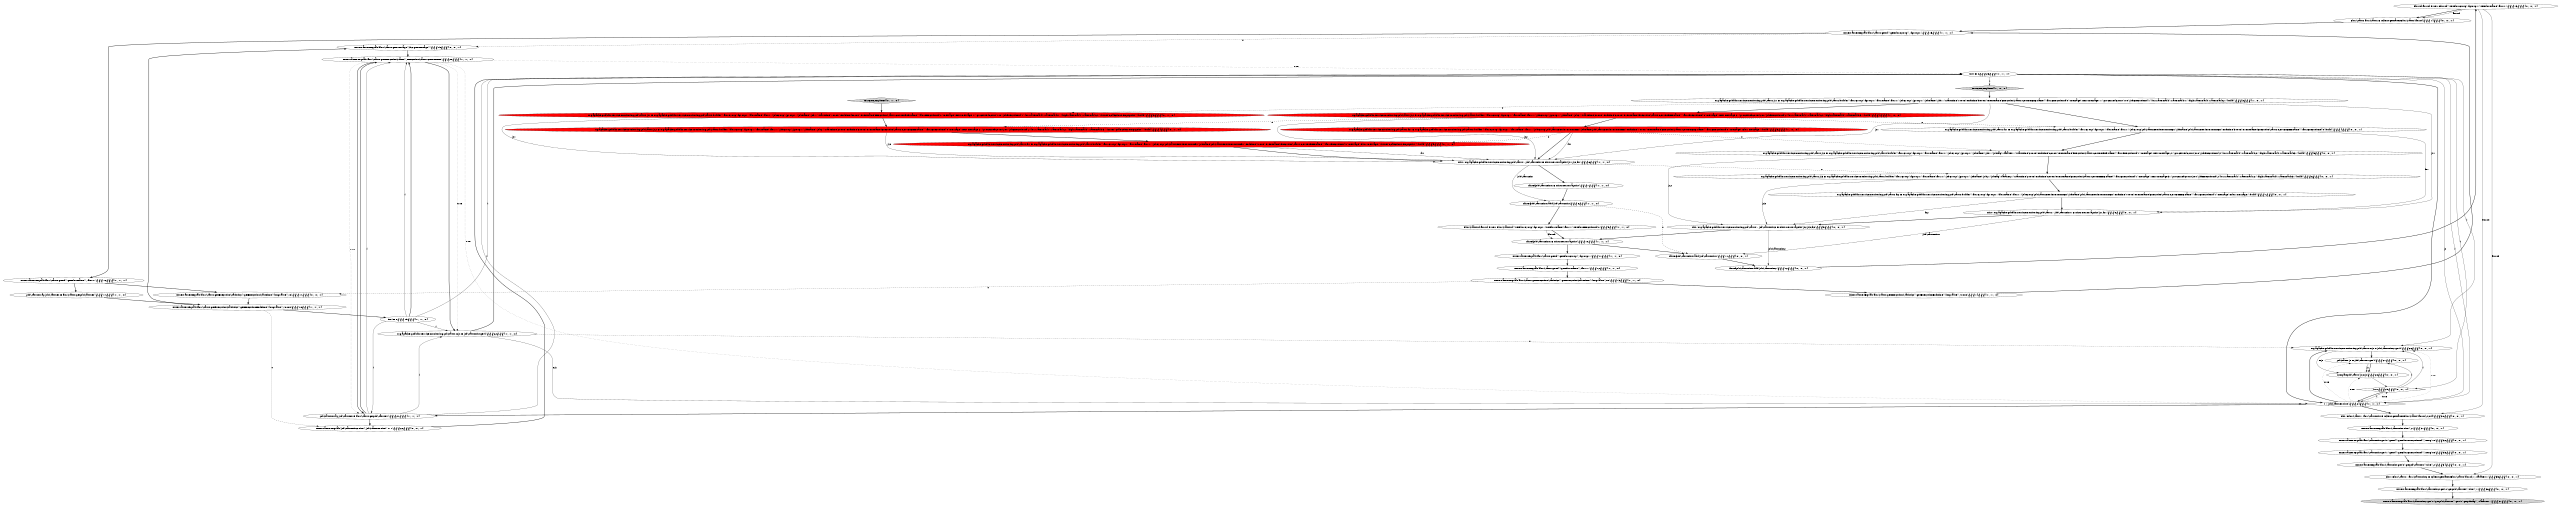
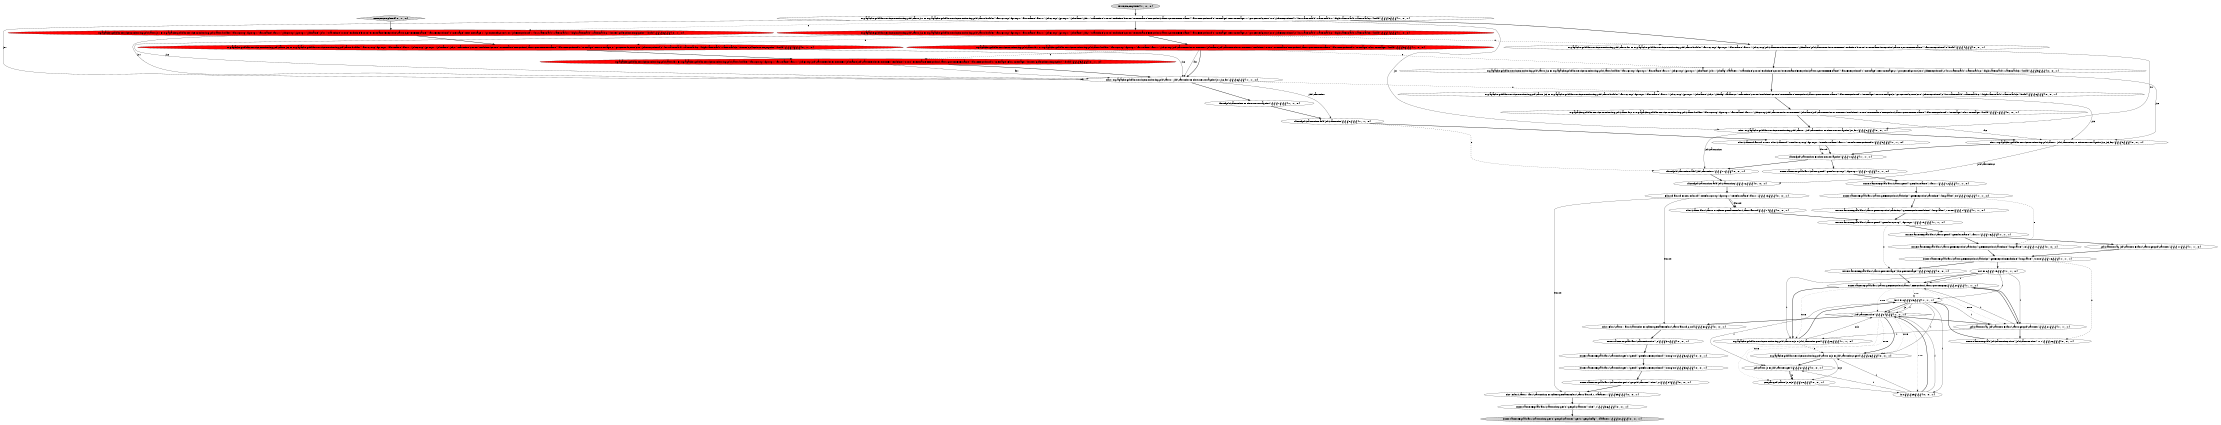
(1990, 80) -> (1773, 325)
(1990, 88) -> (1136, 6)
(2391, 390) -> (1918, 395)
